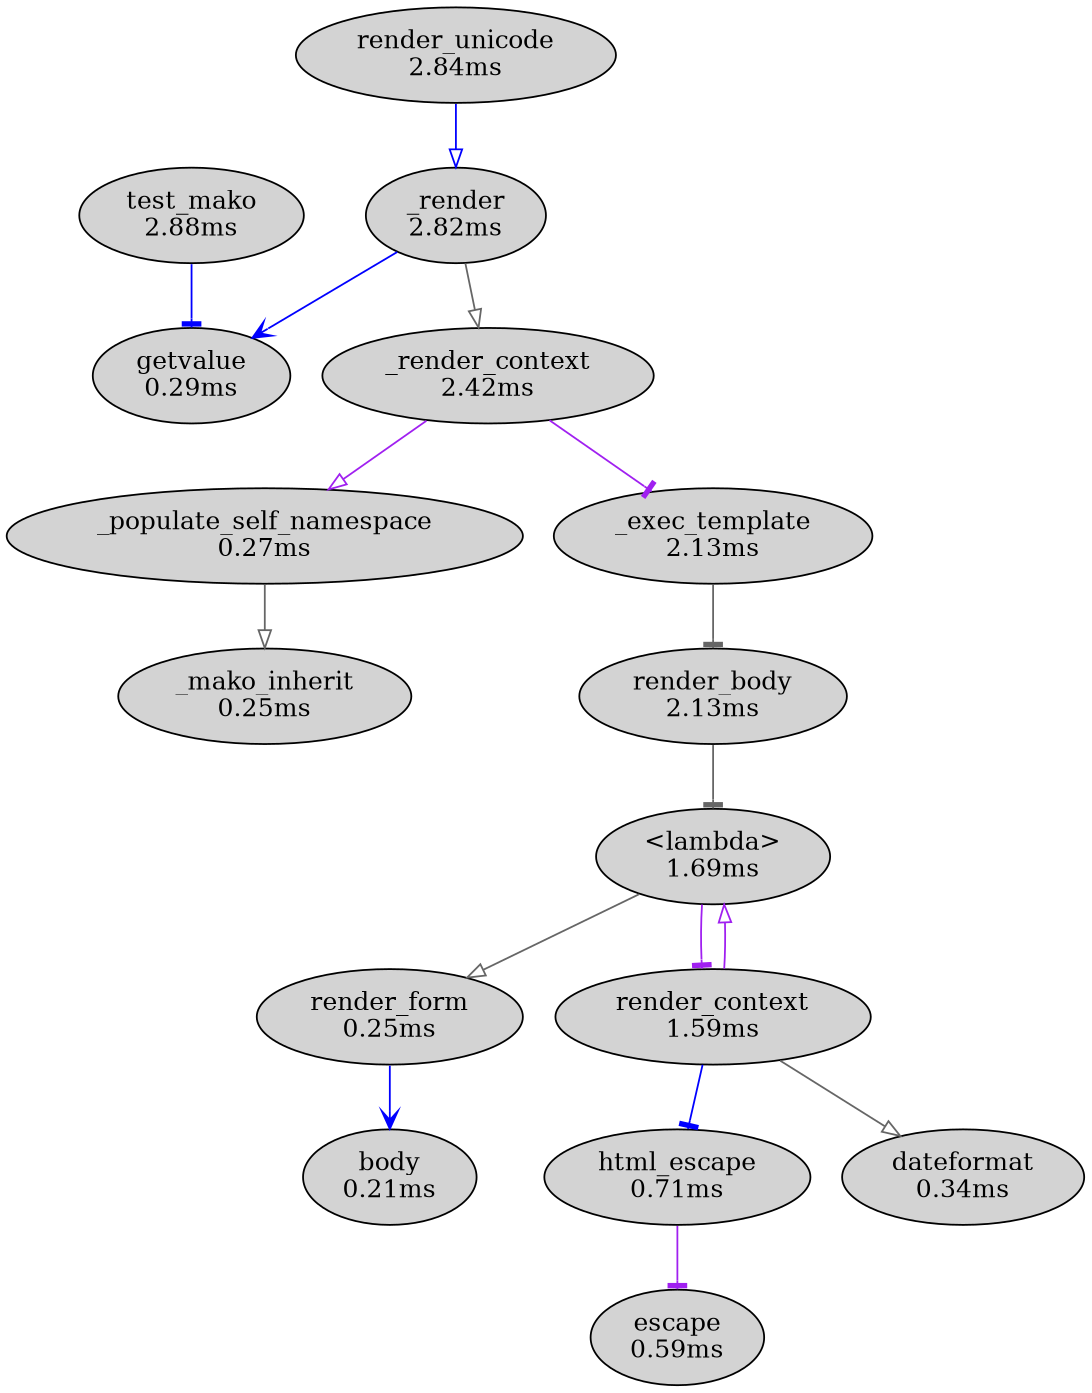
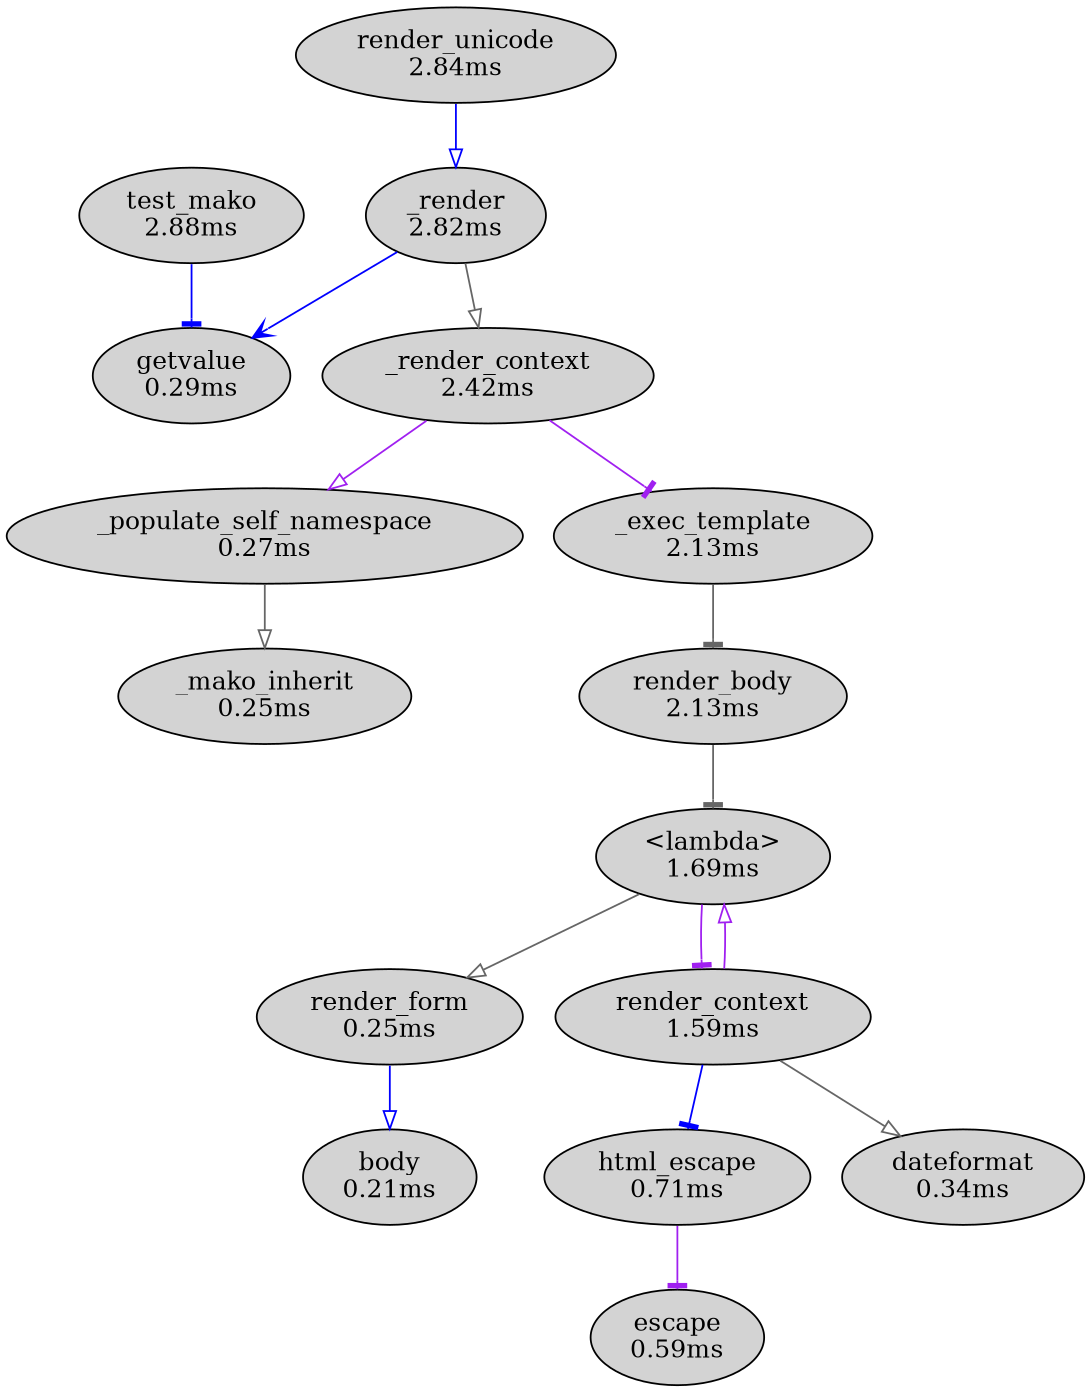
(390, 1088) -> (390, 1088)
